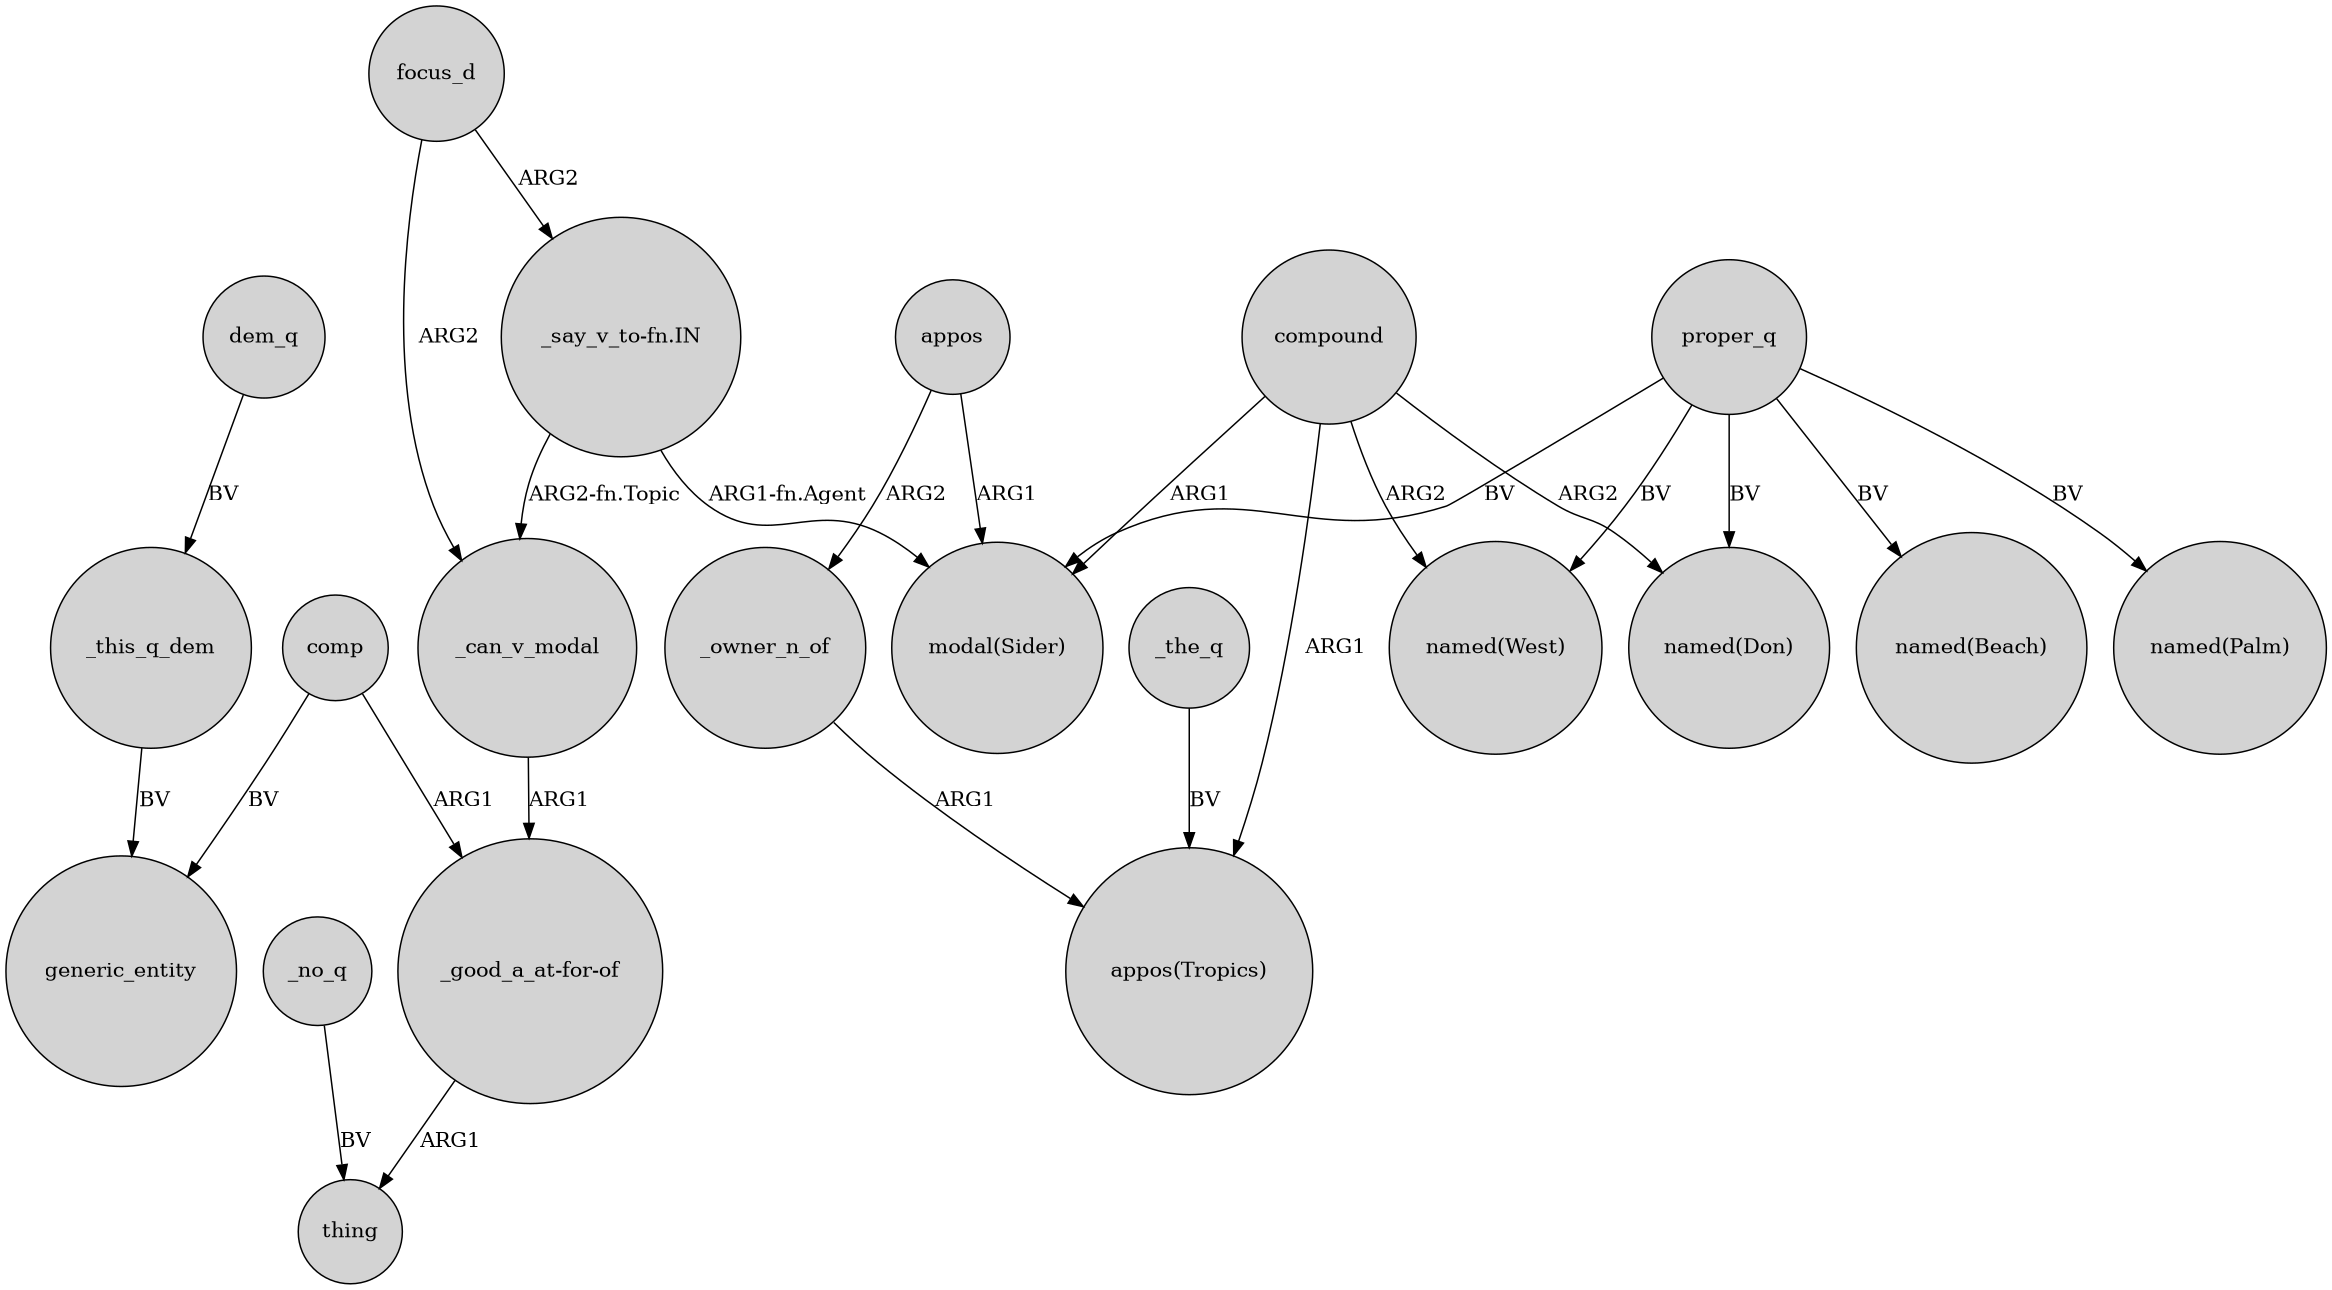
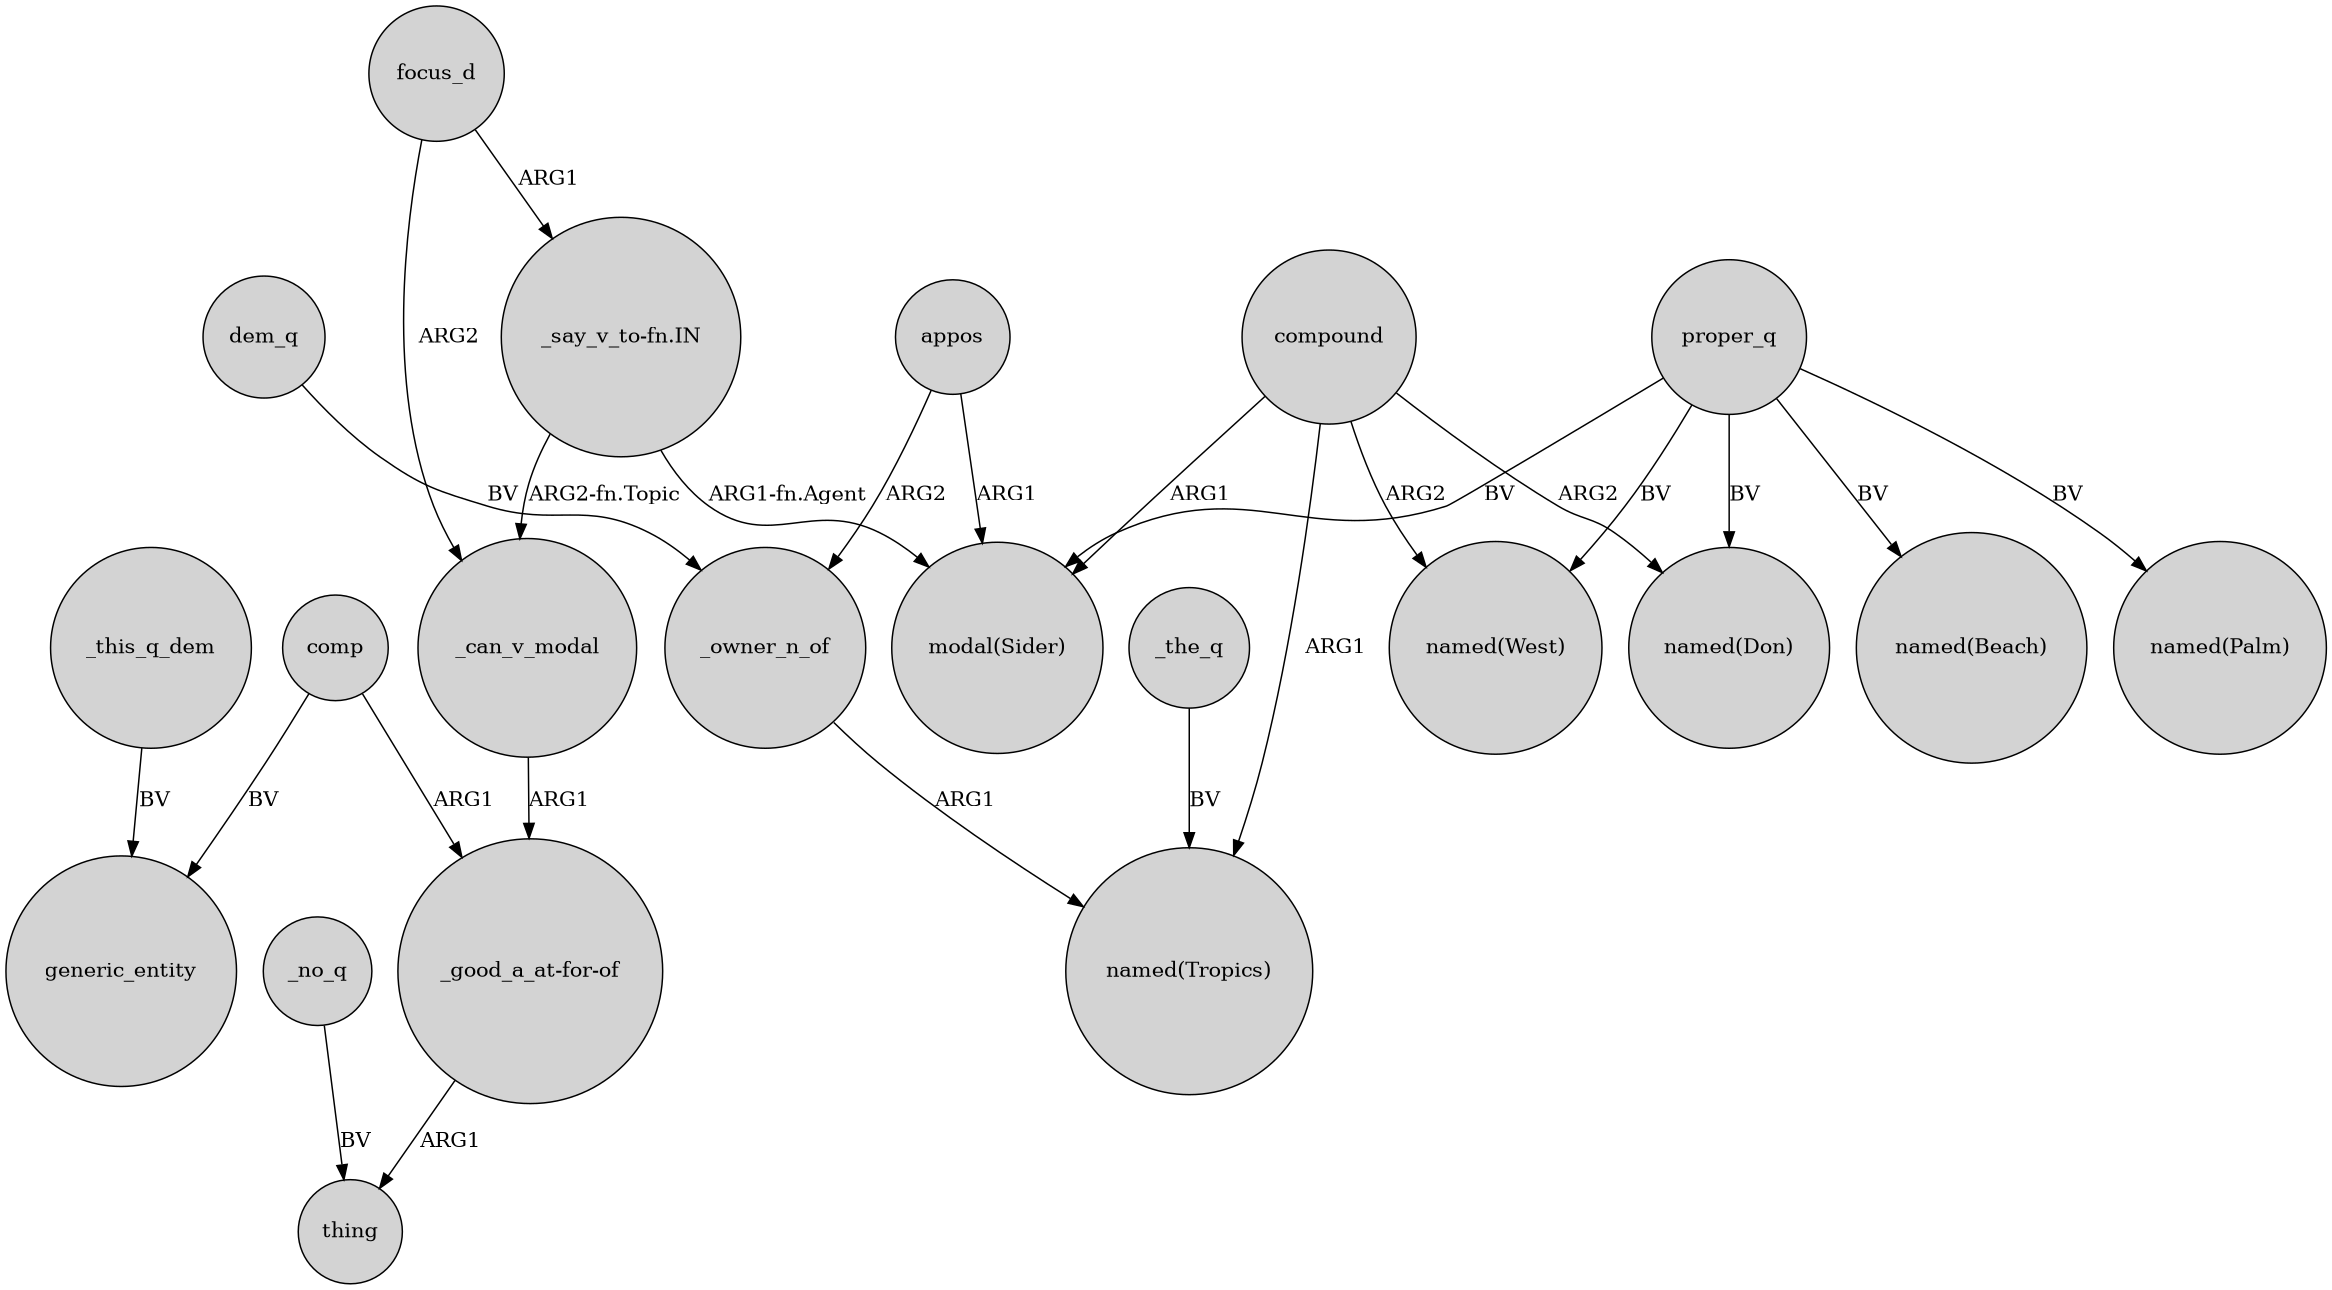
(549, 179) -> (549, 179)
(217, 467) -> (482, 505)
(1189, 971) -> (1189, 971)
